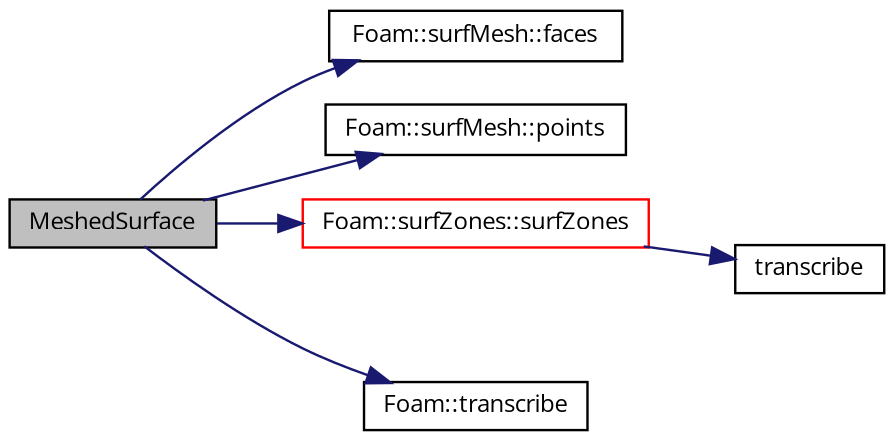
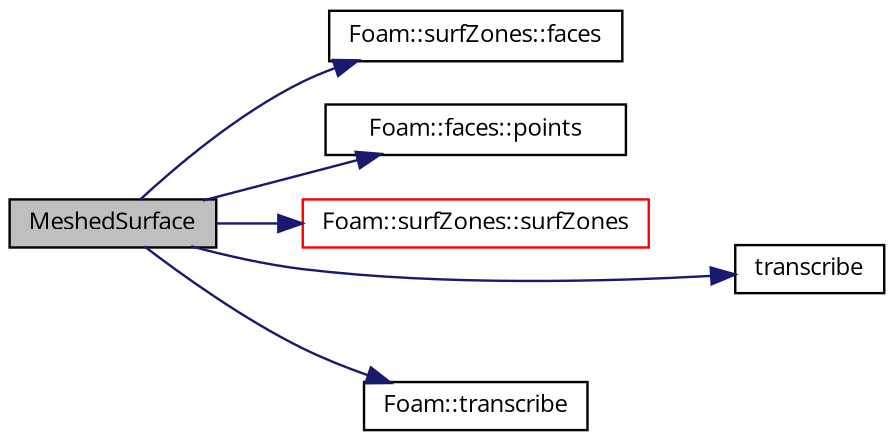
(476, 36) -> (476, 36)
(476, 130) -> (476, 130)
(677, 251) -> (450, 280)
